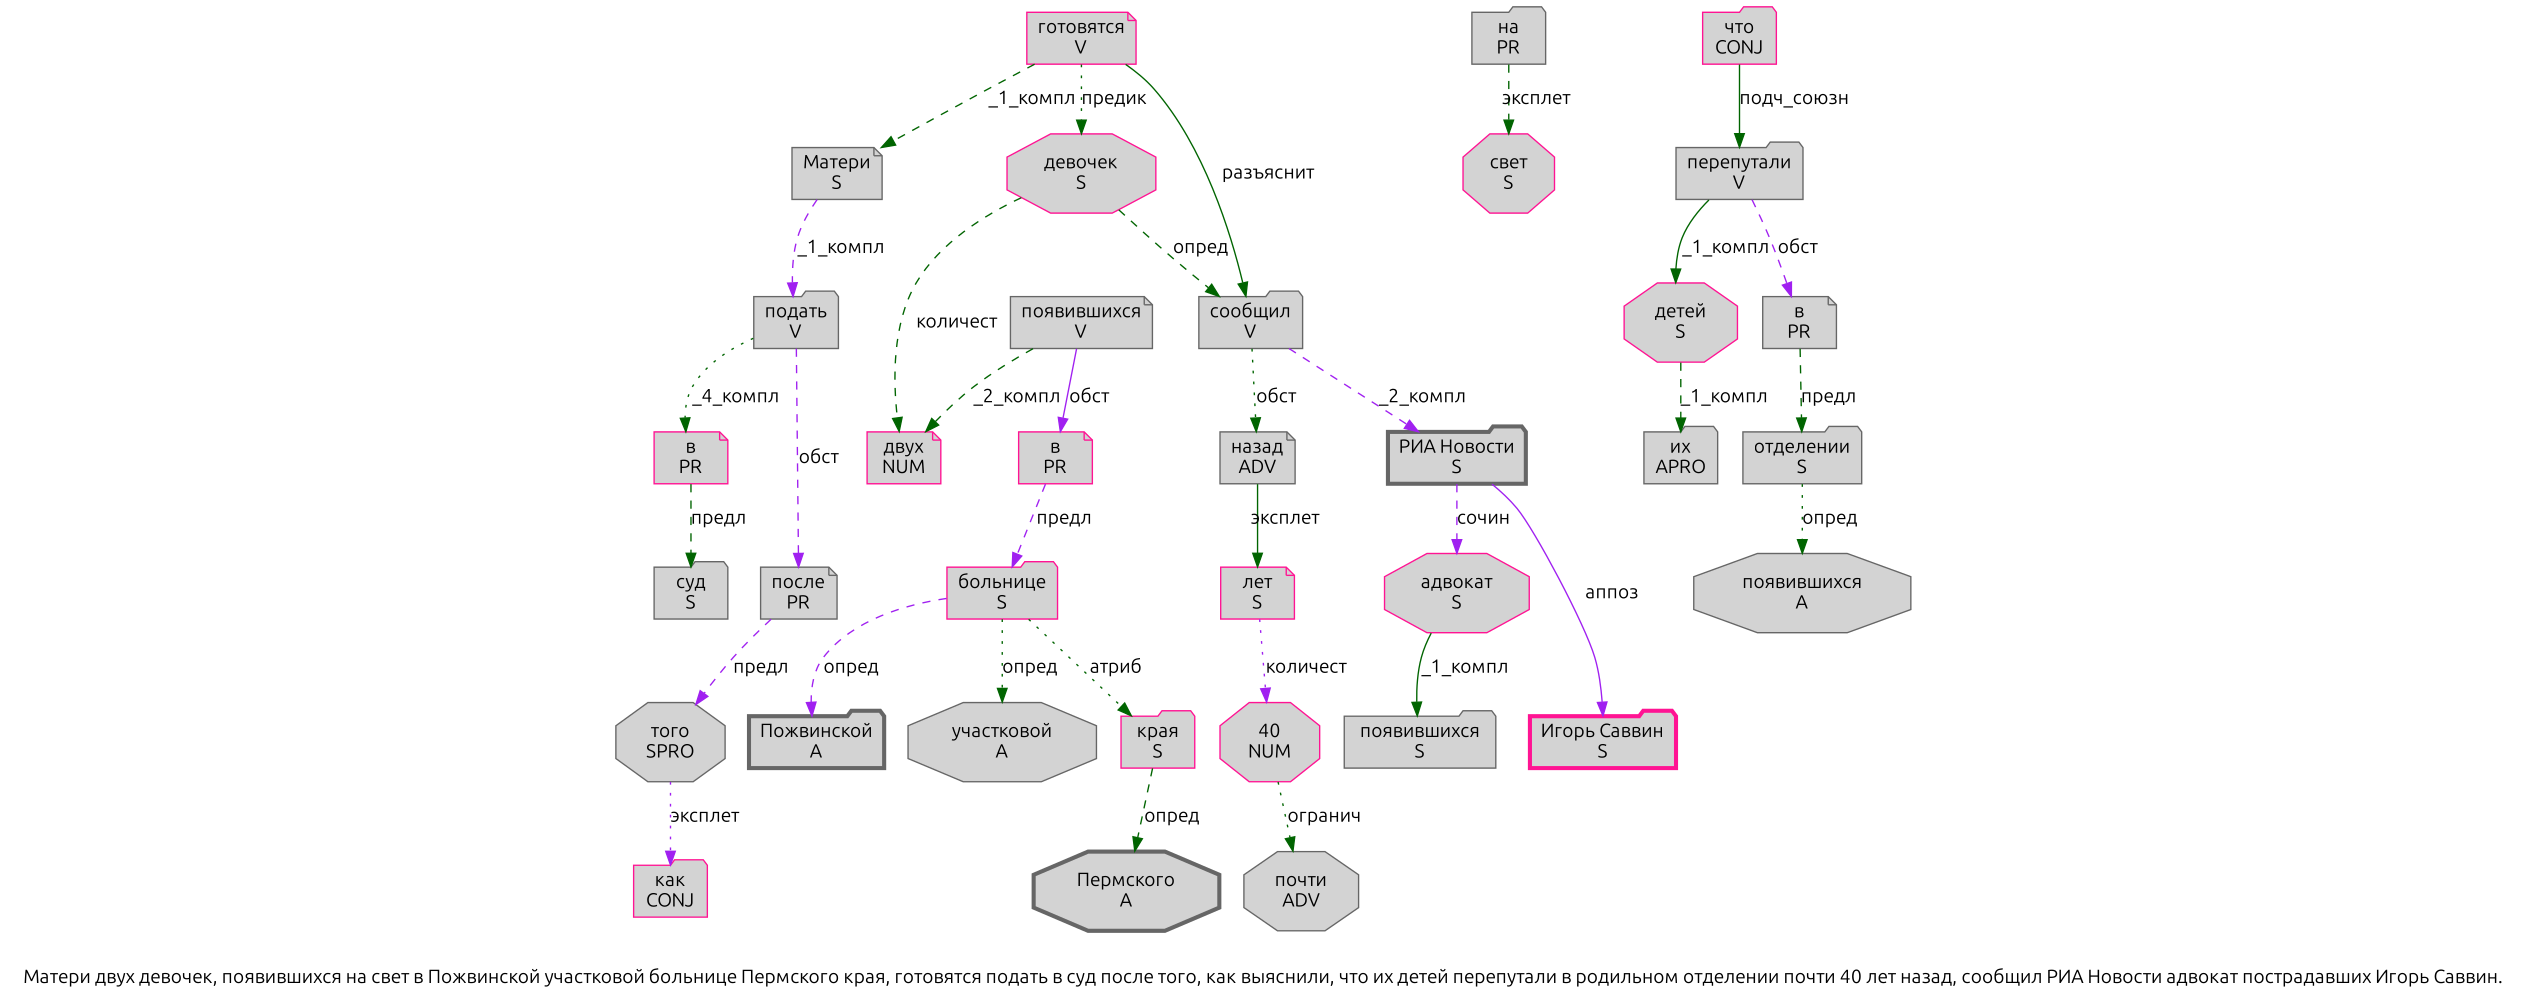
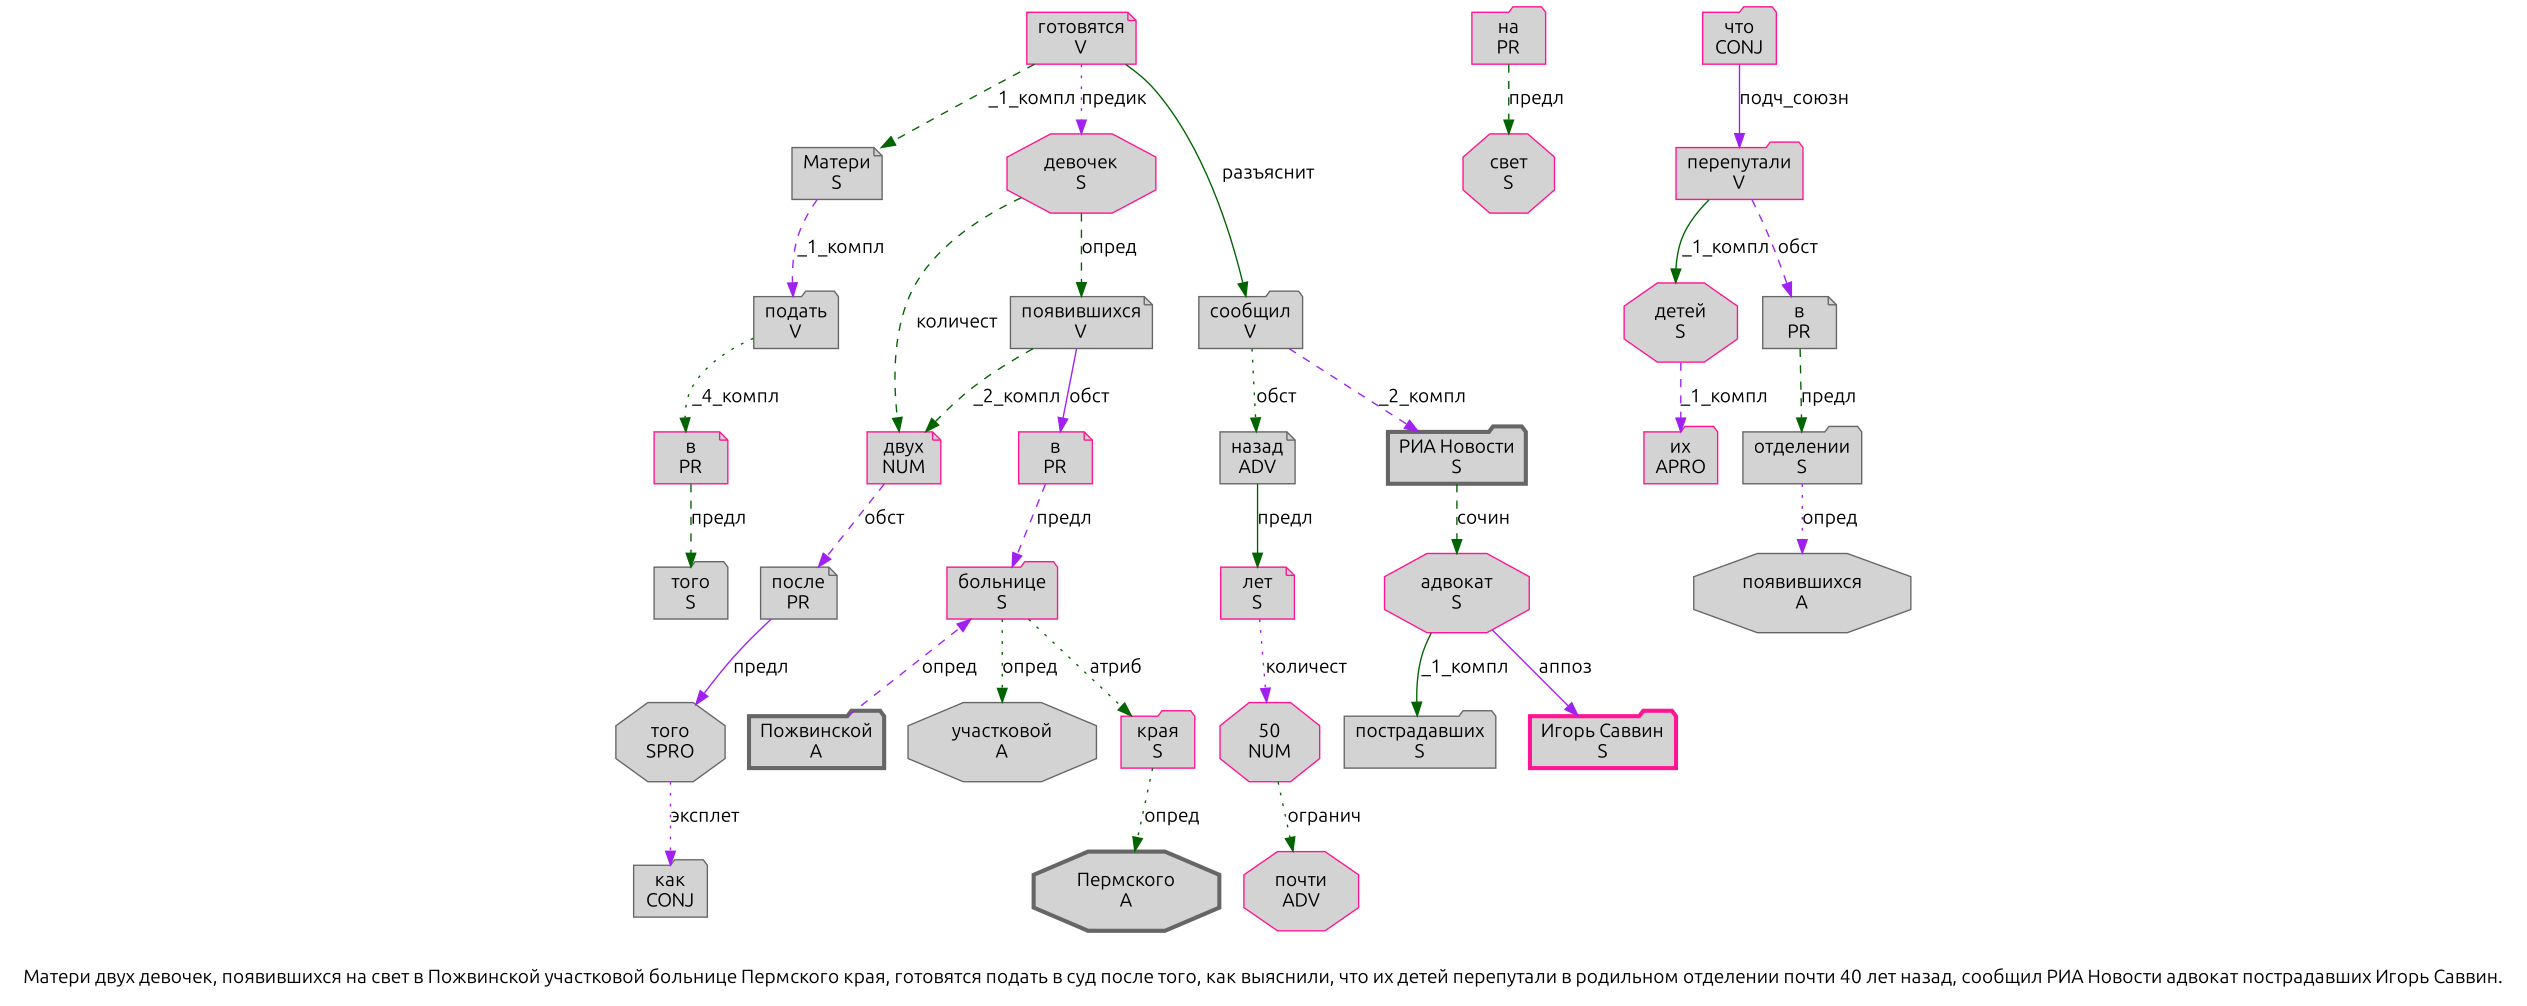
(1509, 38) -> (1509, 38)
(1081, 92) -> (1081, 92)
(1537, 99) -> (1537, 99)
(1740, 99) -> (1740, 99)
(1740, 173) -> (1740, 173)
(1163, 250) -> (1081, 248)
(1681, 390) -> (1681, 390)
(797, 451) -> (856, 520)
(1681, 458) -> (1681, 458)
(1457, 512) -> (1457, 512)
(1802, 512) -> (1802, 512)
(1286, 519) -> (1286, 519)
(1562, 585) -> (1530, 668)
(691, 593) -> (691, 593)
(858, 627) -> (904, 672)
(736, 655) -> (736, 655)
(1270, 742) -> (1270, 742)
(1420, 742) -> (1420, 742)
(1145, 803) -> (1145, 803)
(670, 891) -> (670, 891)
(1301, 891) -> (1301, 891)
